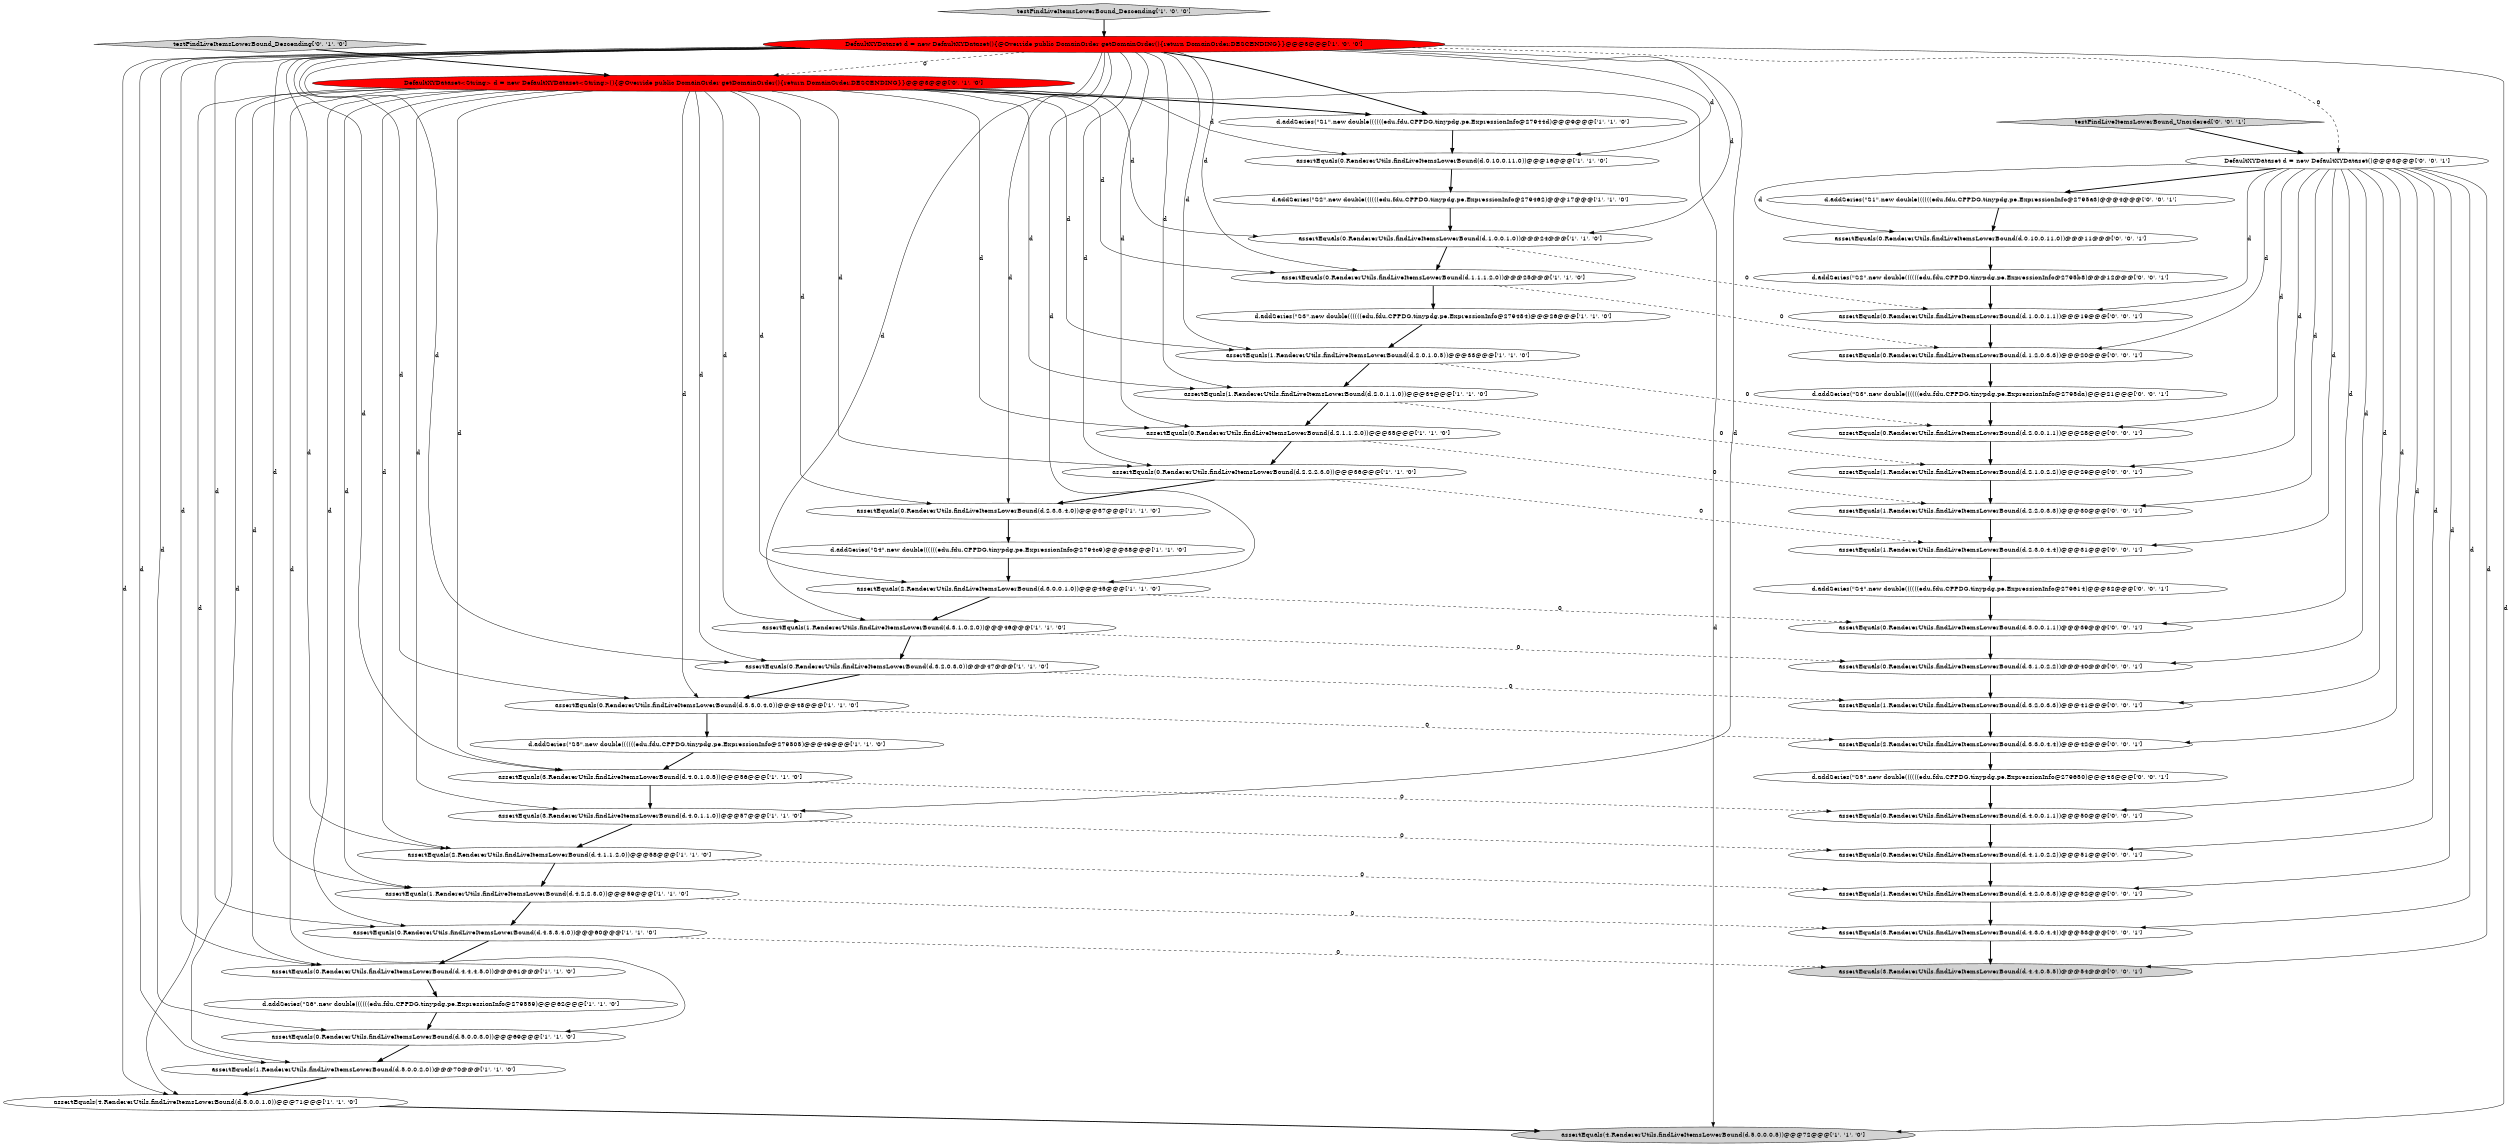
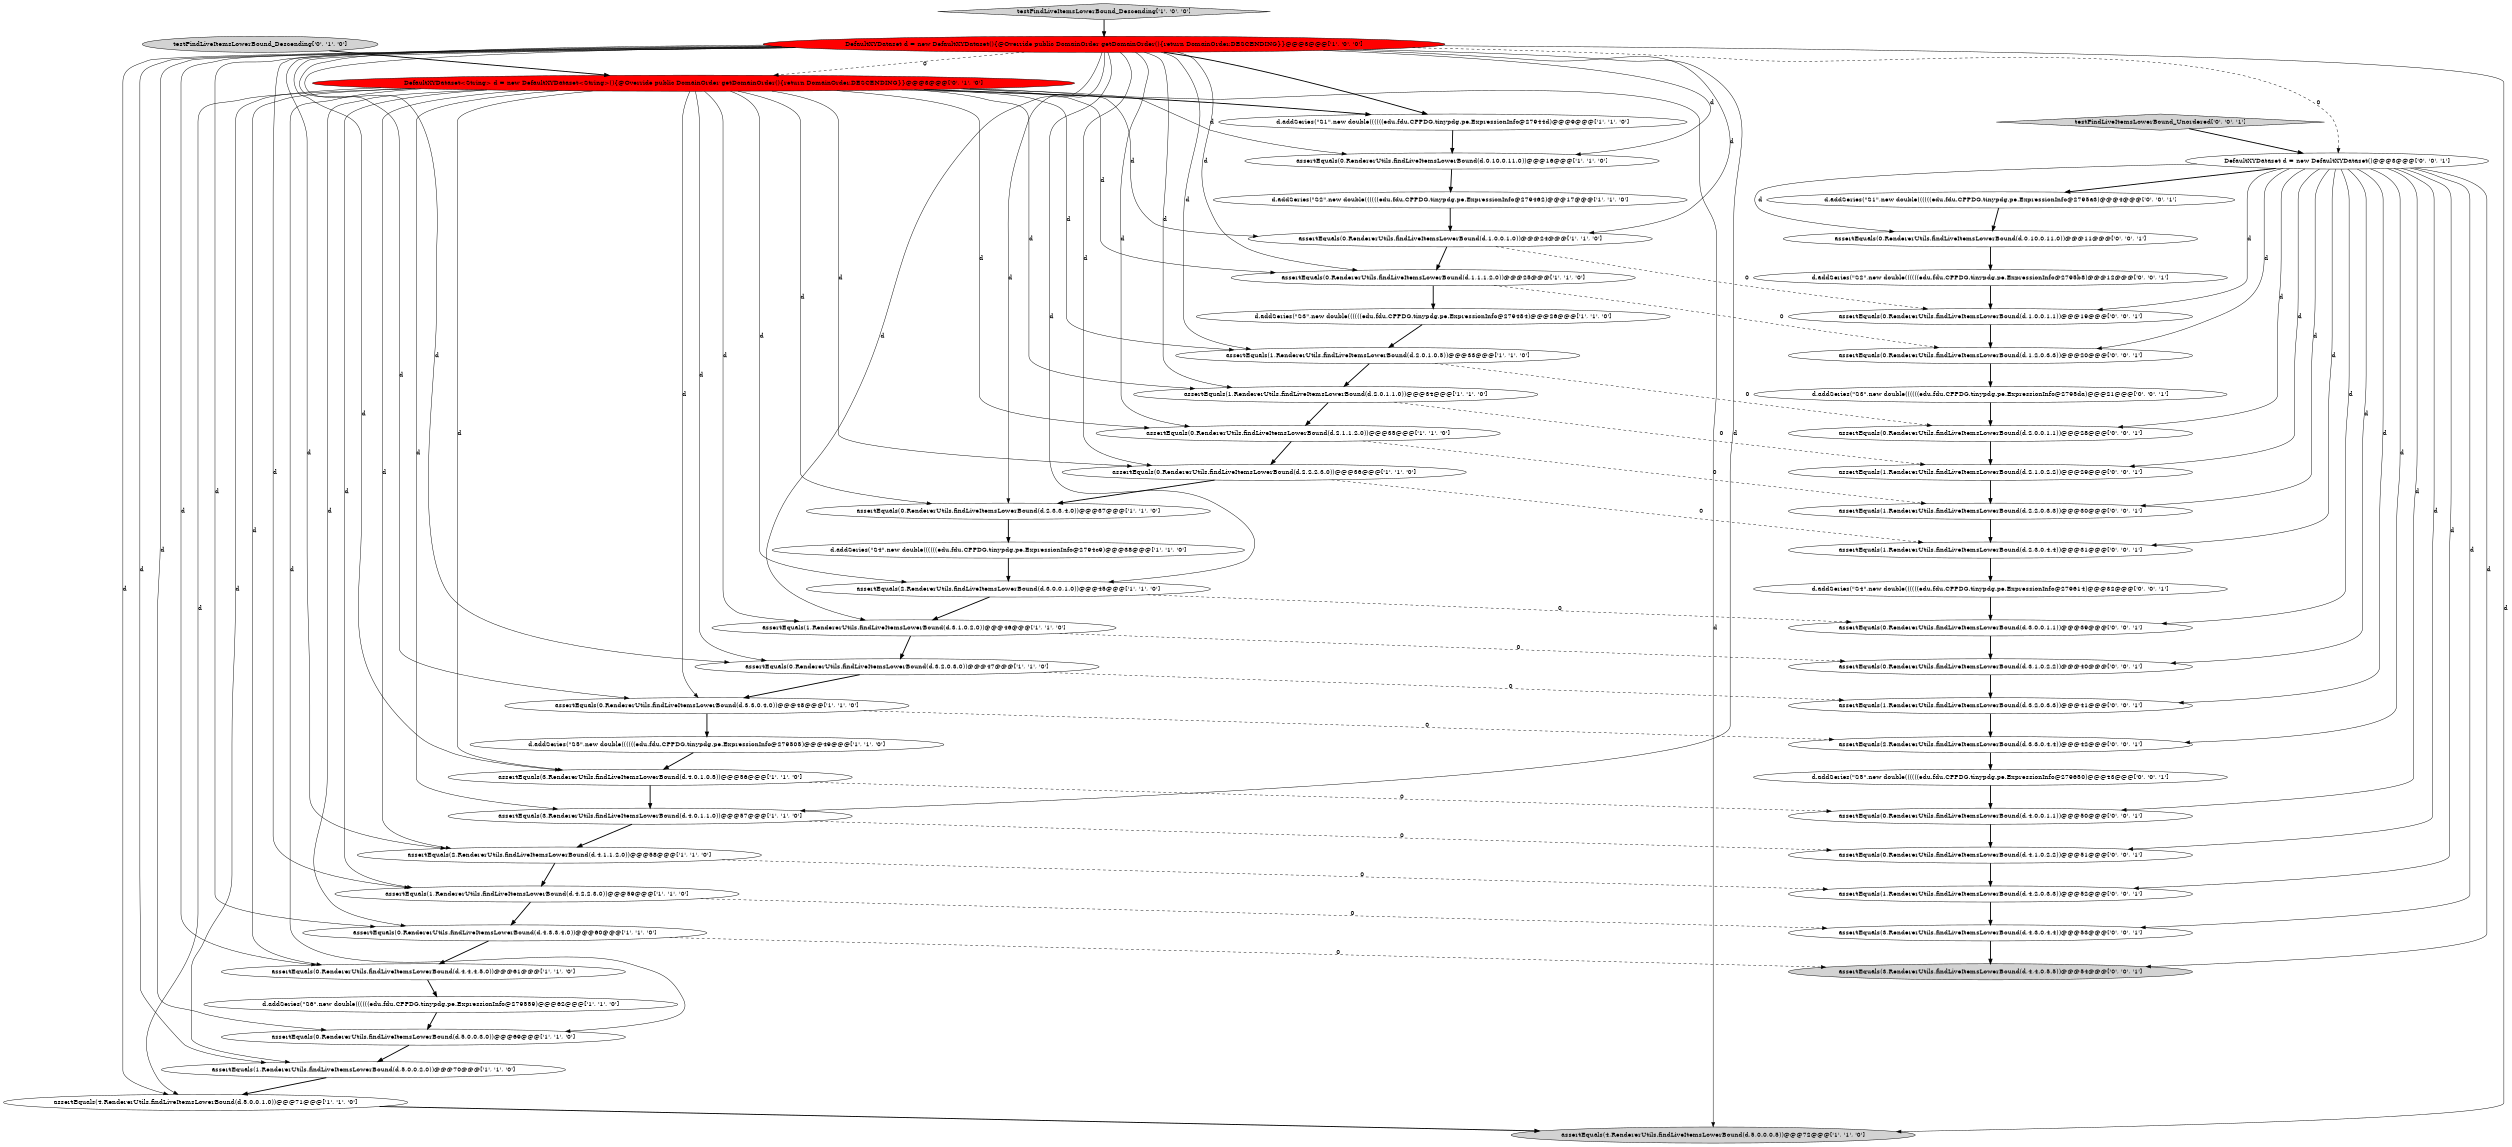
(260, 44) -> (260, 44)
